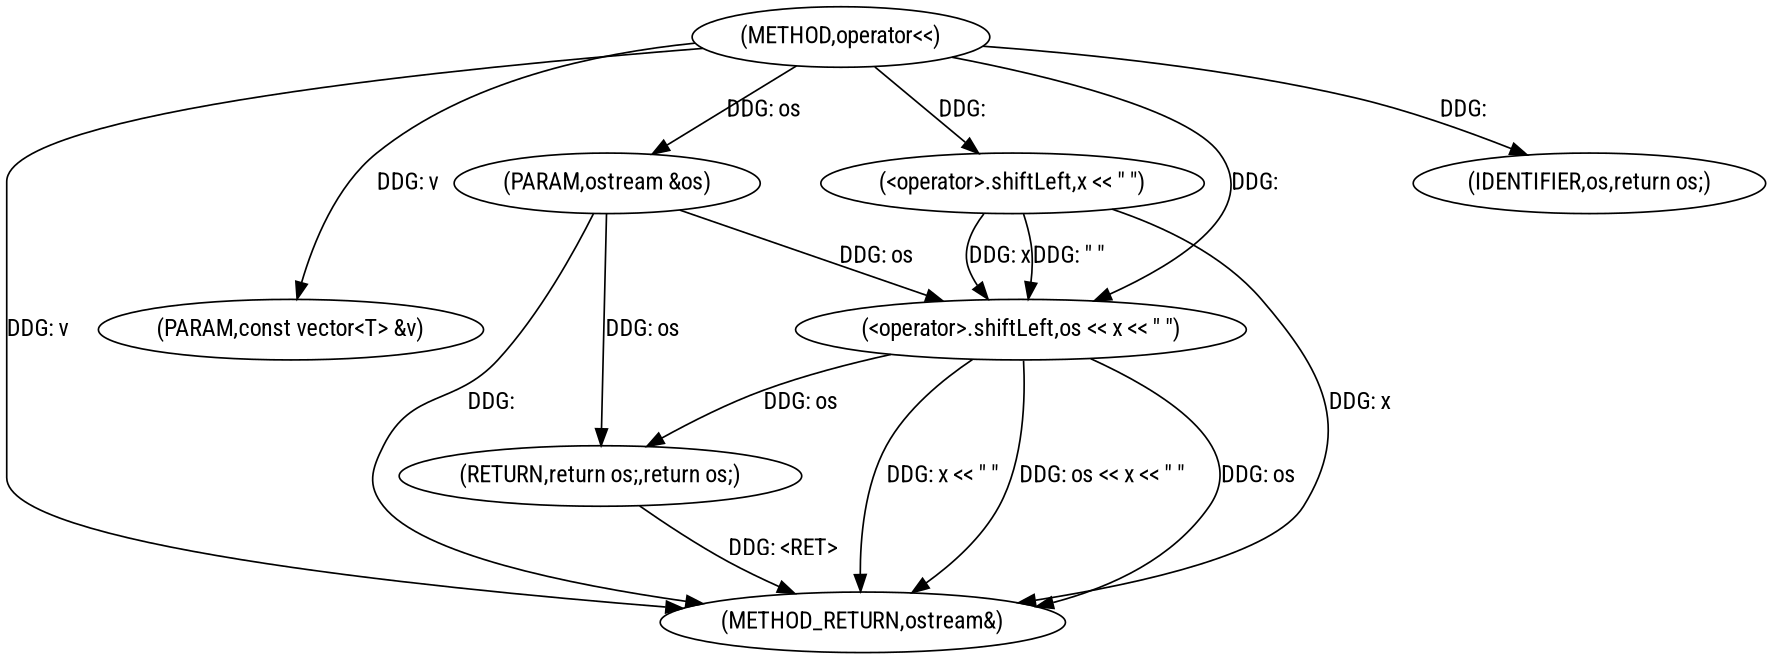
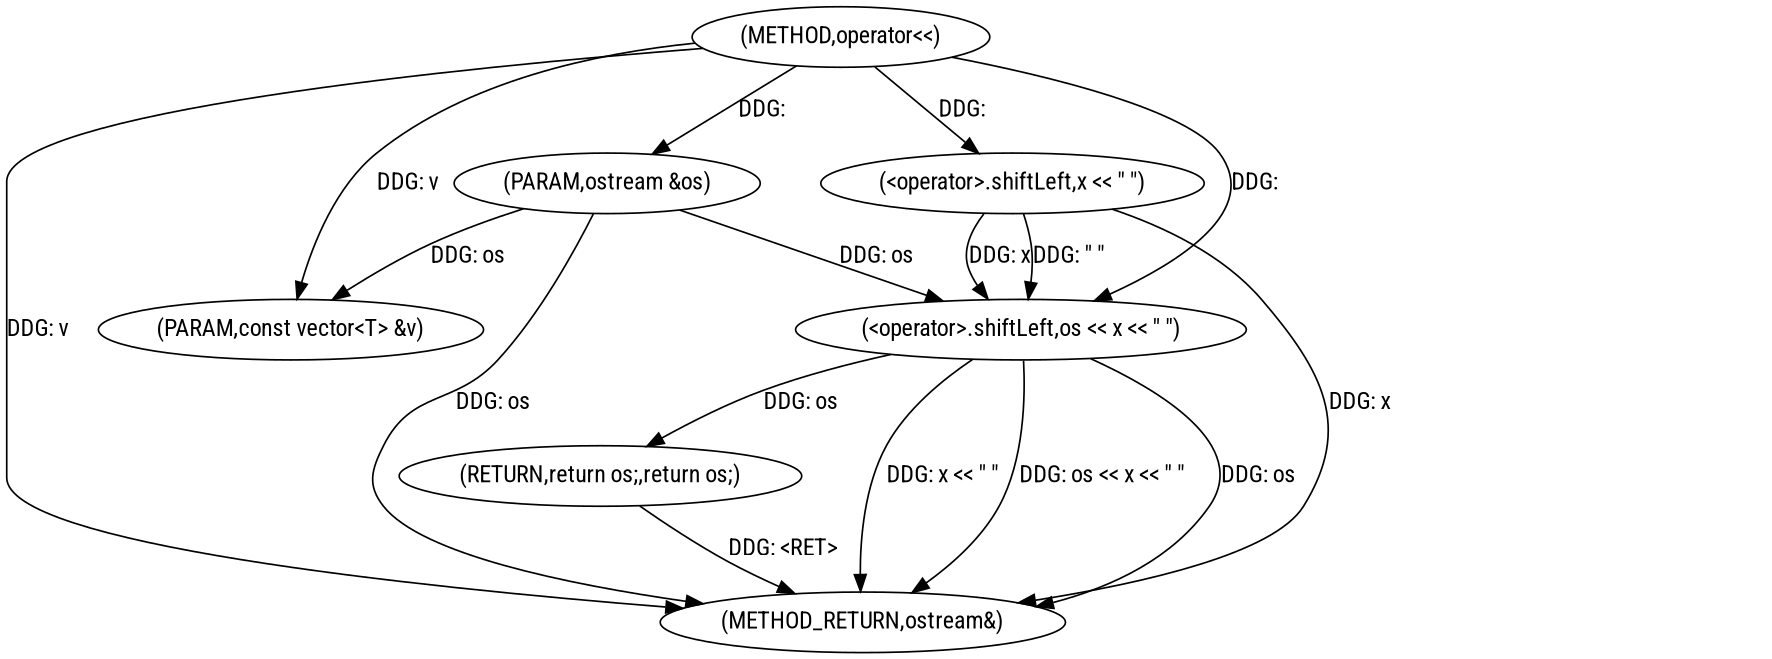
(764, 110) -> (764, 110)
(1589, 183) -> none
(604, 321) -> (432, 243)
(494, 403) -> (494, 403)
